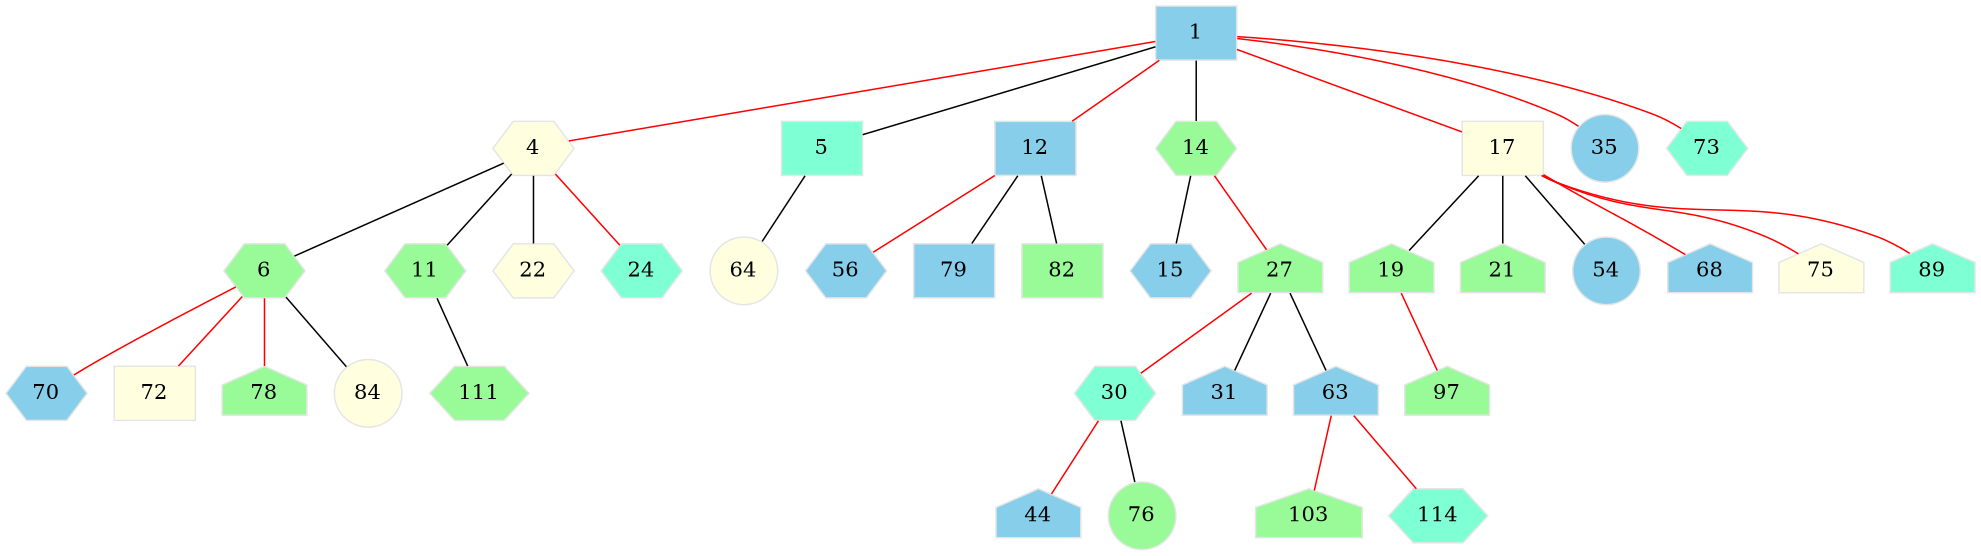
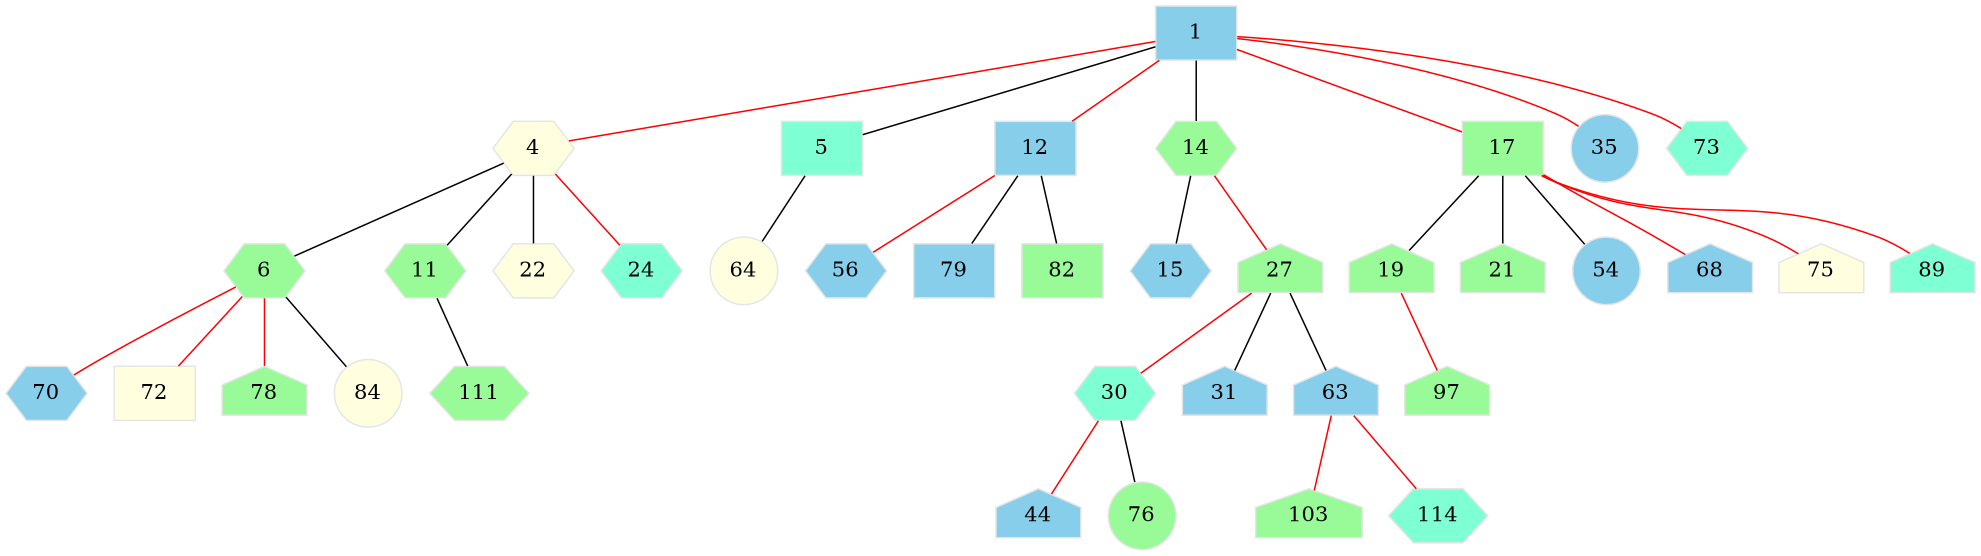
(1503, 148) -> (1503, 148)
